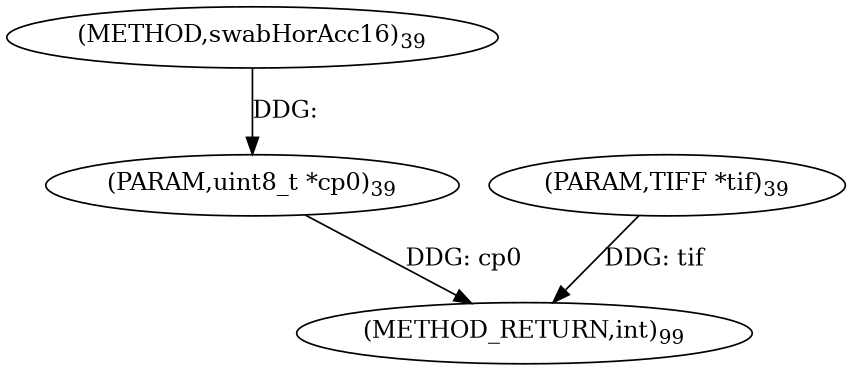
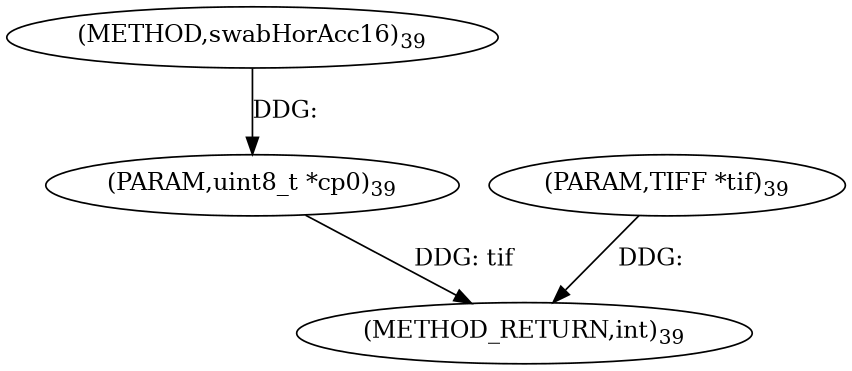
(464, 259) -> (464, 259)
(655, 259) -> (655, 259)
(672, 331) -> (672, 331)
